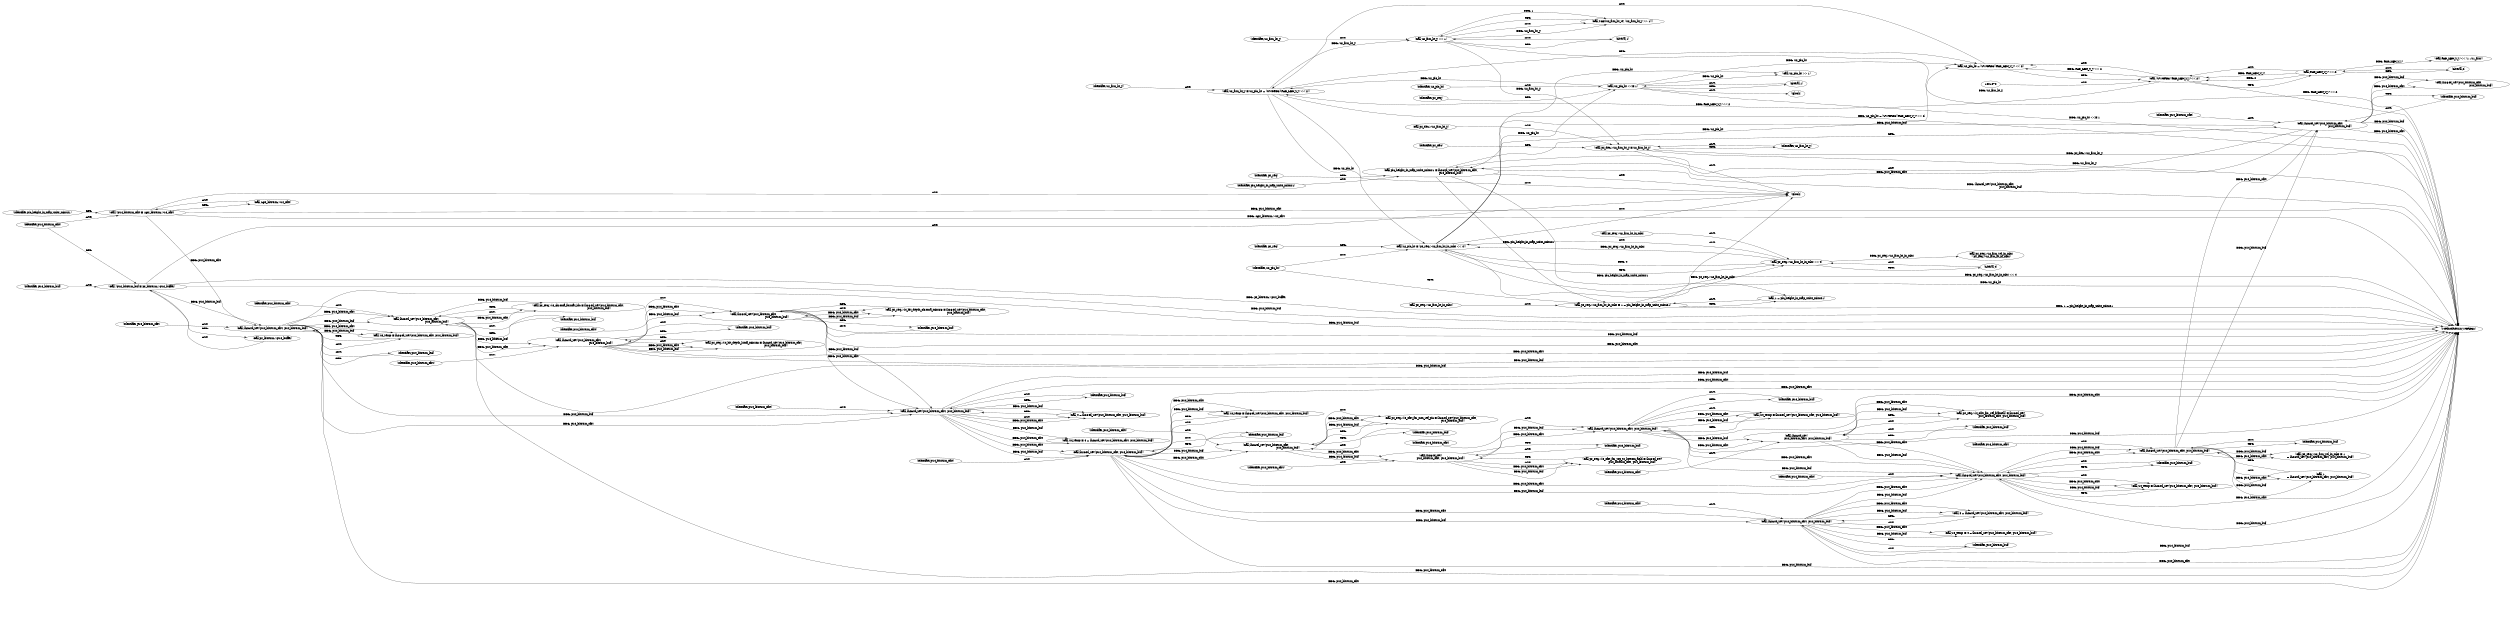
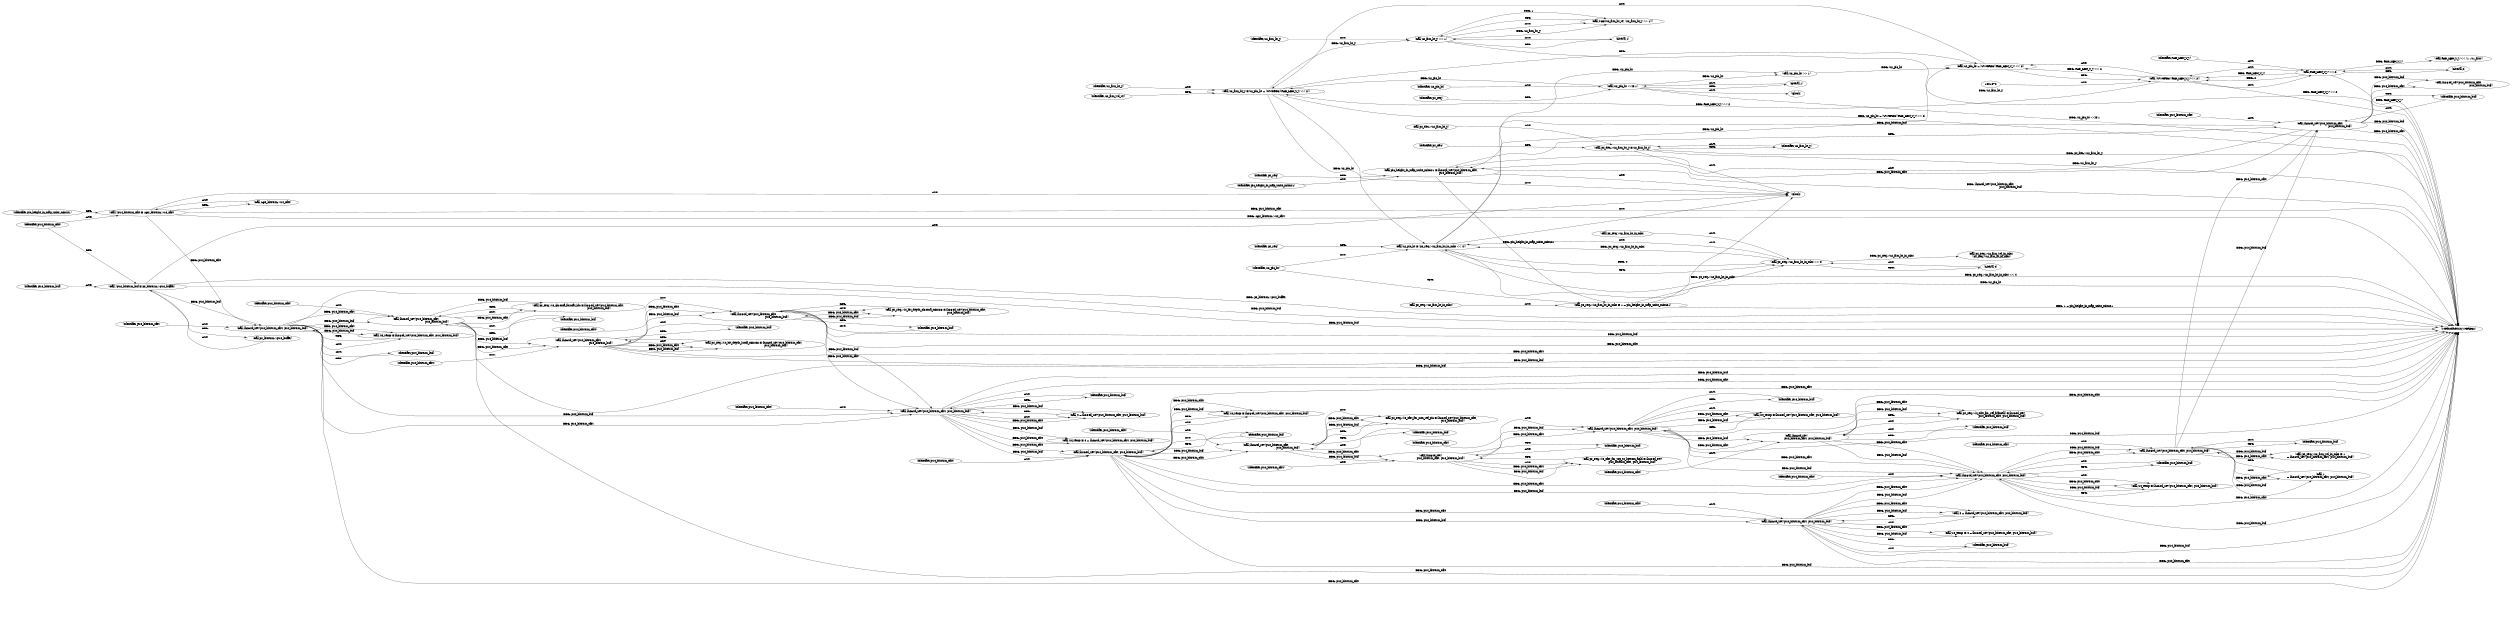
none -> (2175, 58)
(1795, 64) -> (1882, 71)
(2251, 85) -> (2251, 85)
(1526, 95) -> none
none -> (1108, 97)
(1506, 136) -> none
none -> (2433, 170)
(1796, 299) -> none
